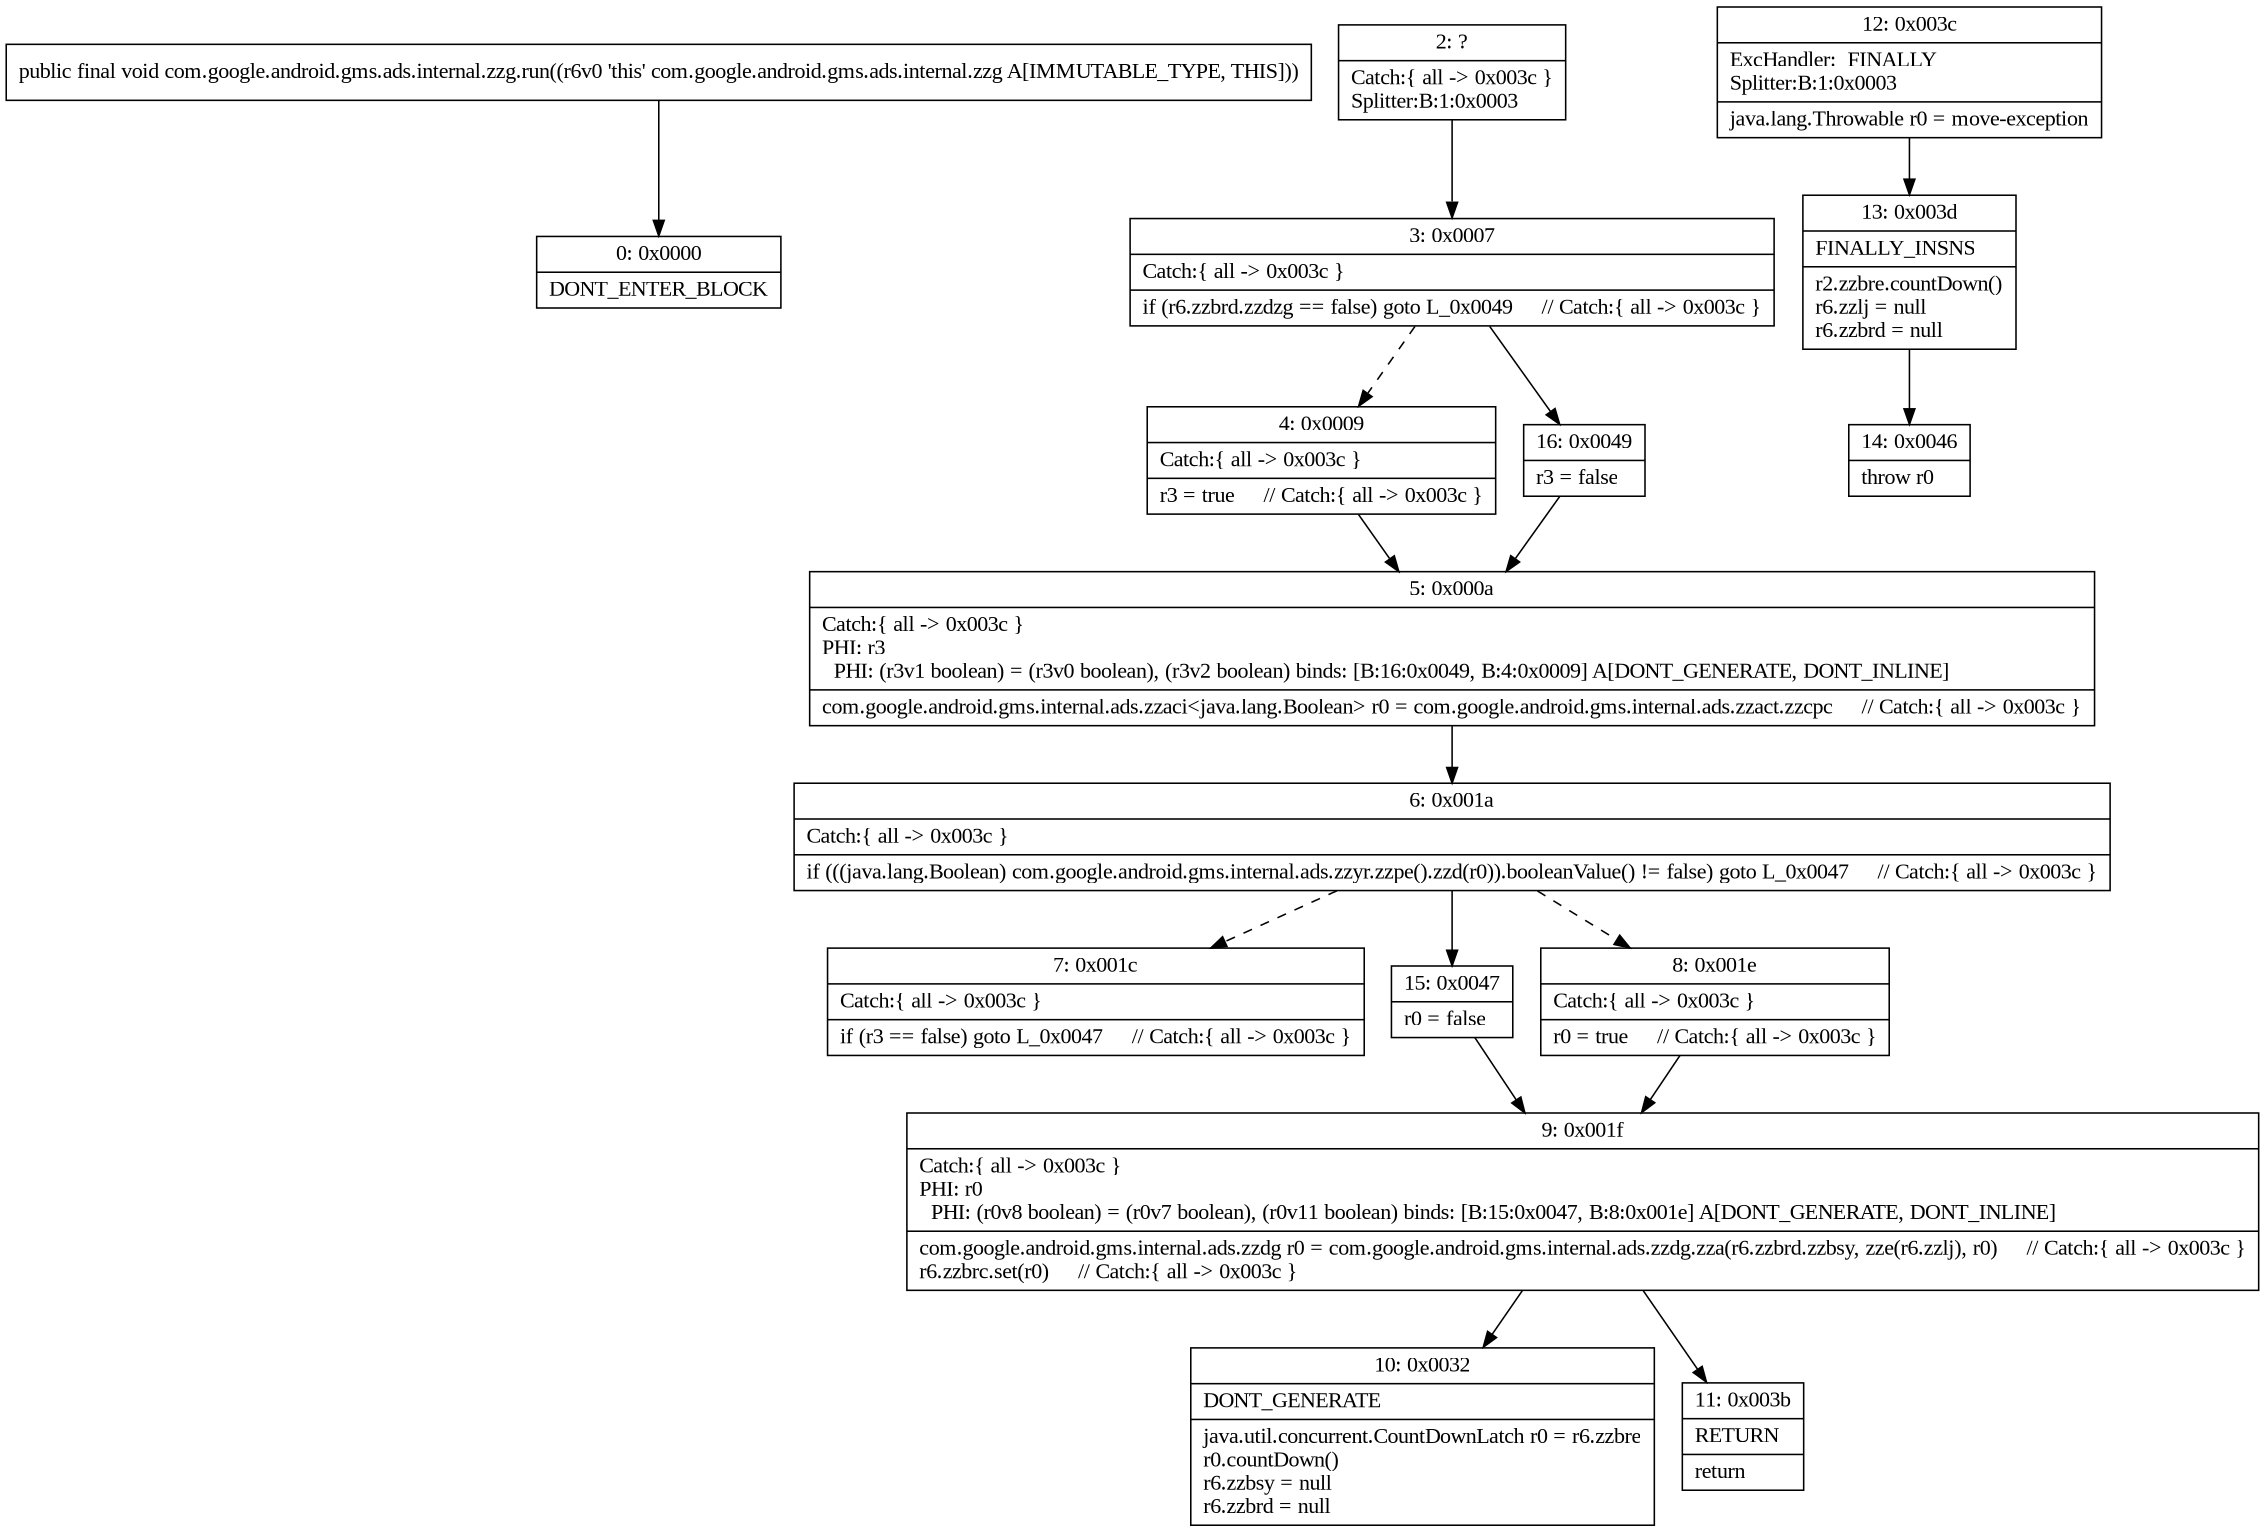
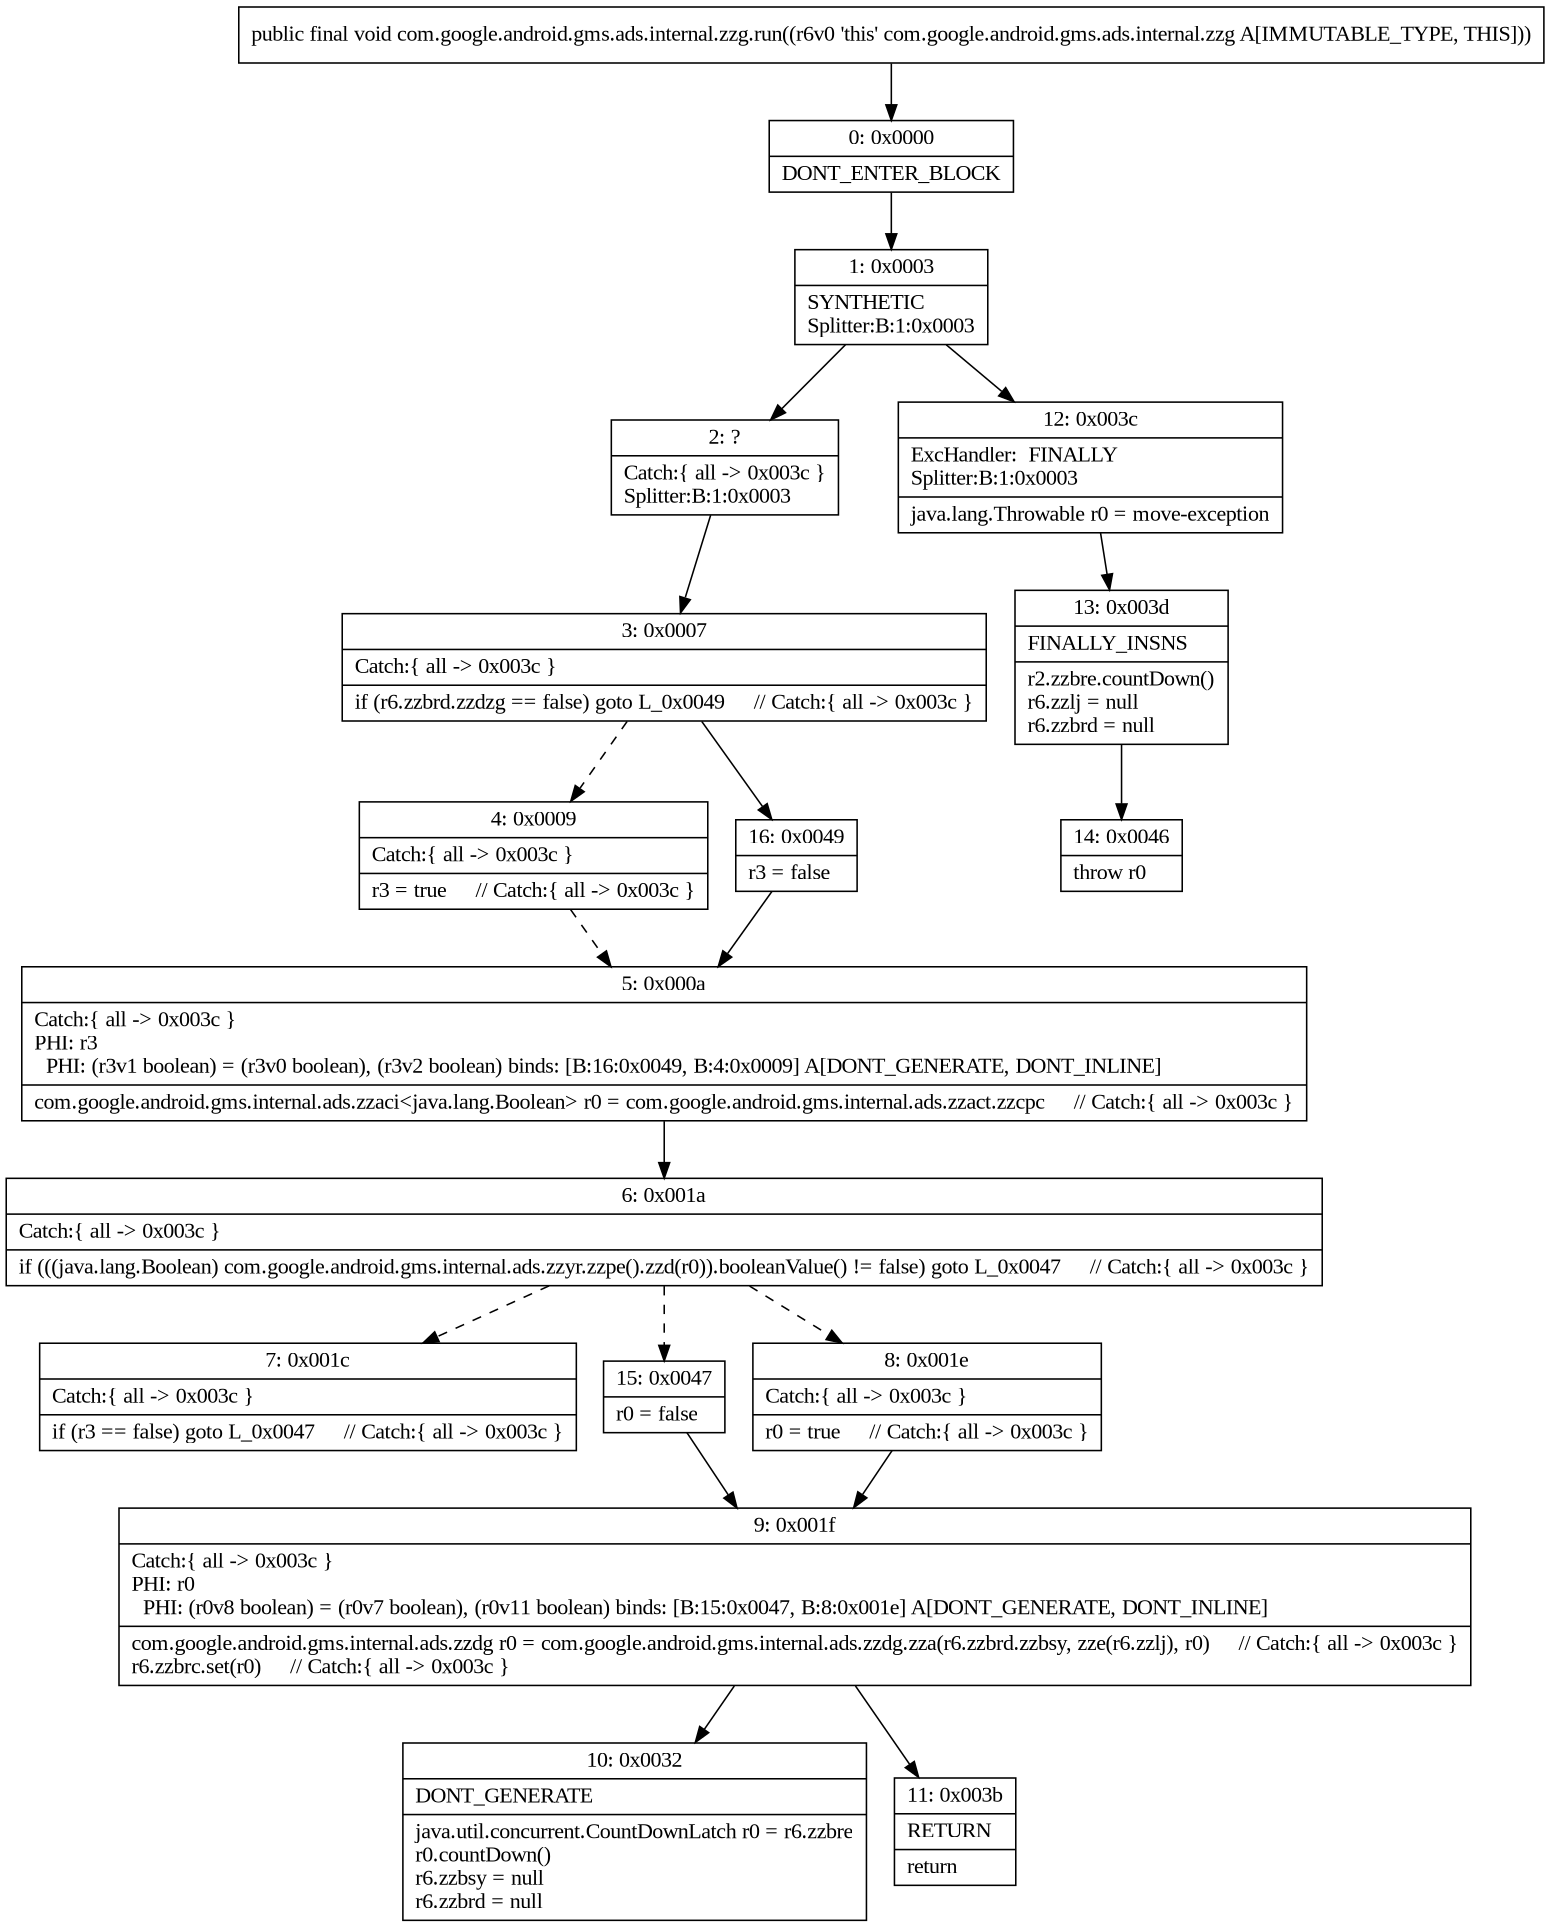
none -> (891, 297)
(1374, 537) -> (586, 932)
(1452, 921) -> (664, 1316)
